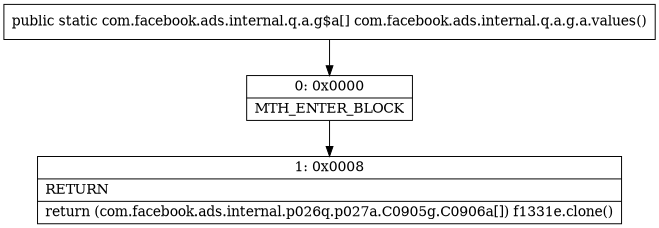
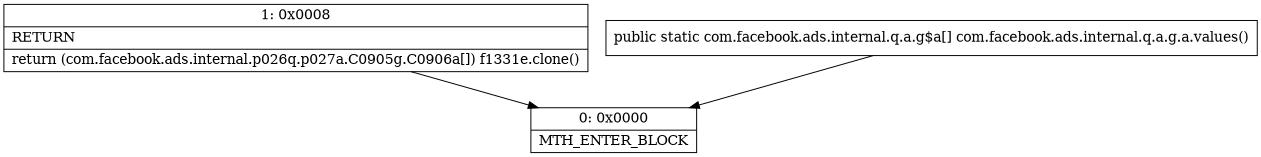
(330, 134) -> (470, 88)
